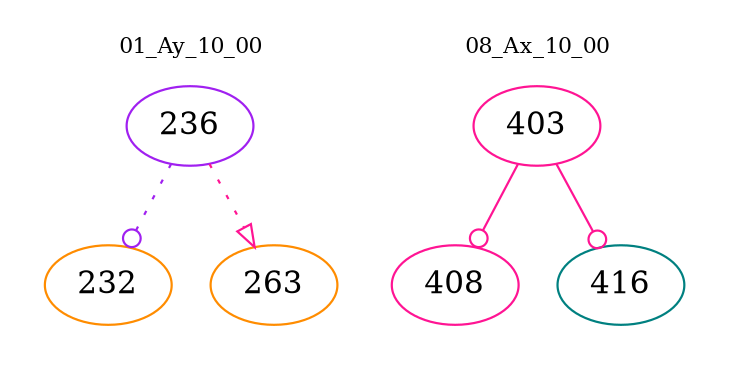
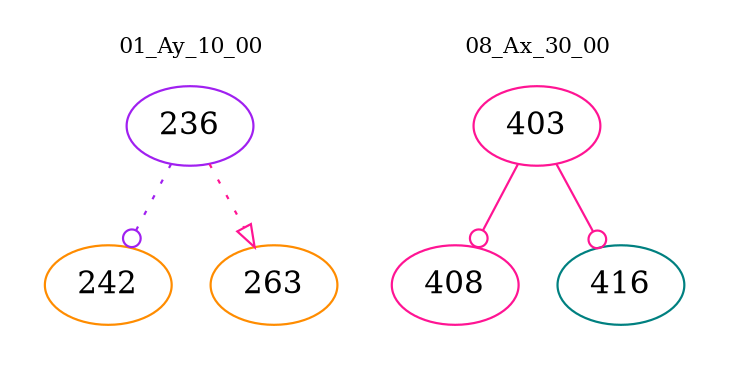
(538, 48) -> (538, 48)
(108, 285) -> (108, 285)
